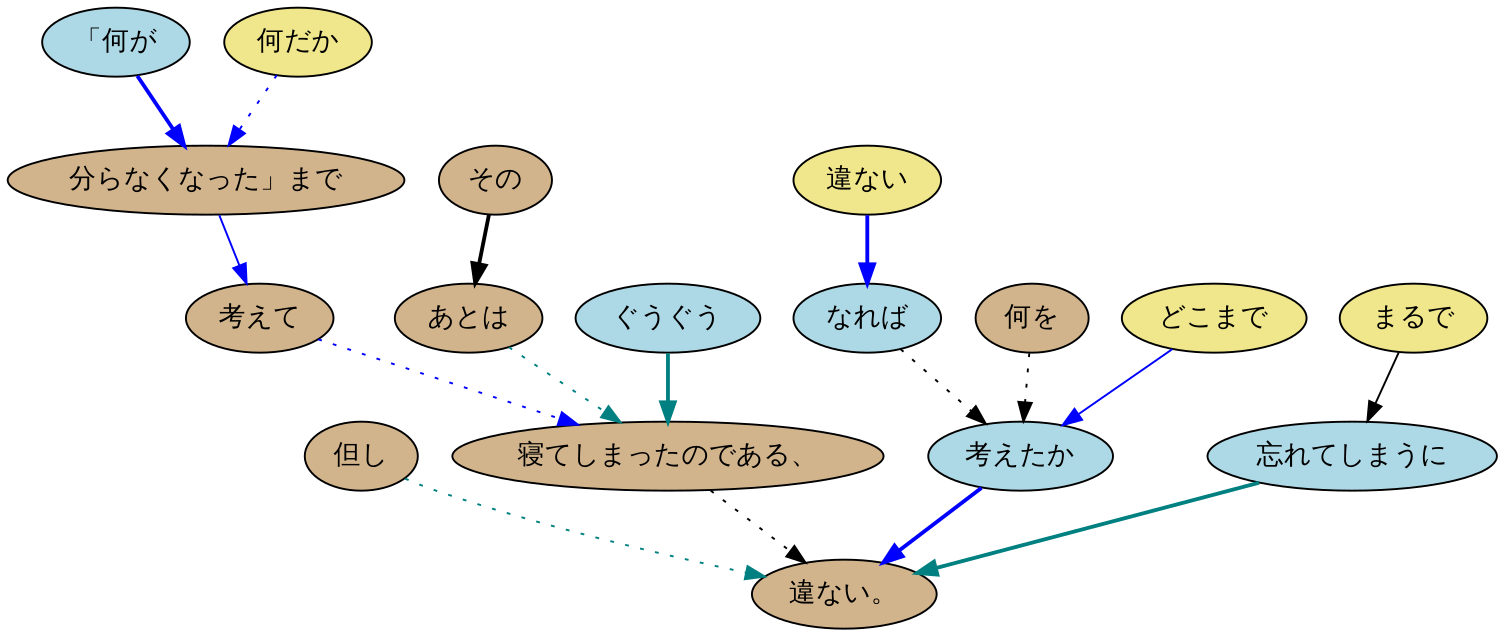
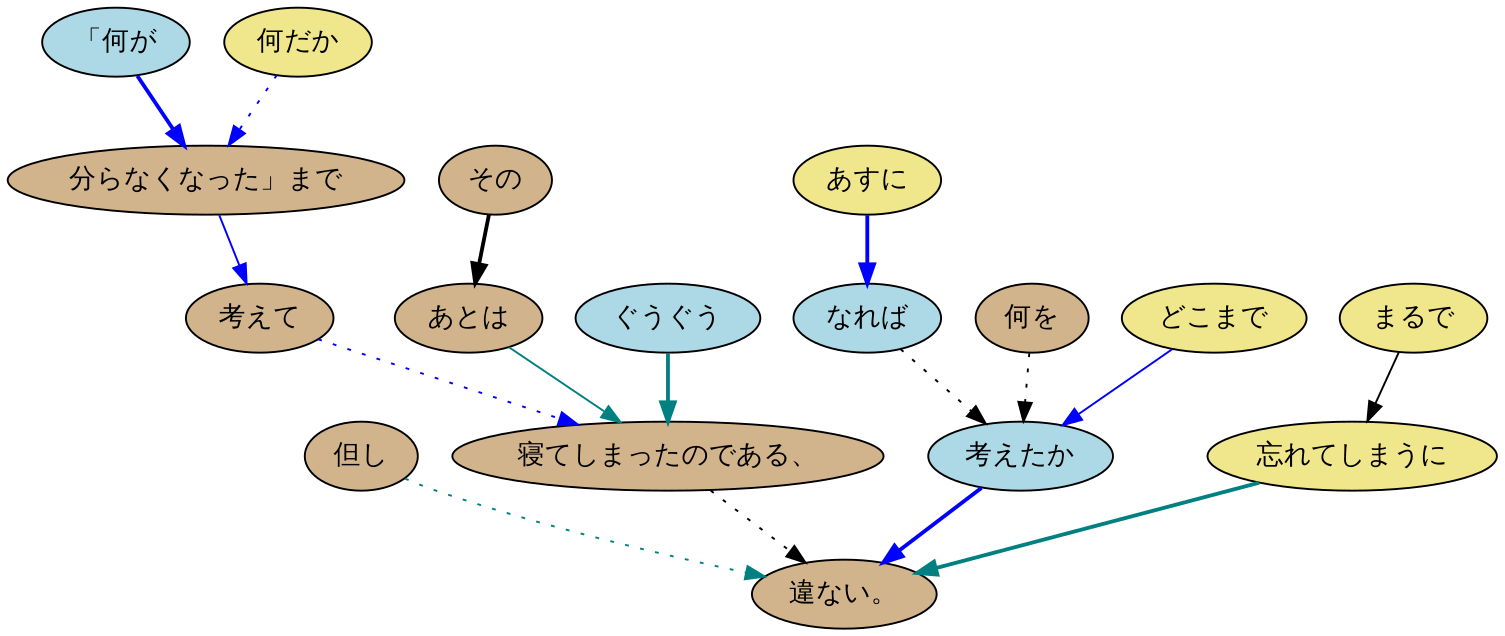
(867, 180) -> (867, 180)
(556, 379) -> (556, 379)
(1352, 456) -> (1352, 456)
